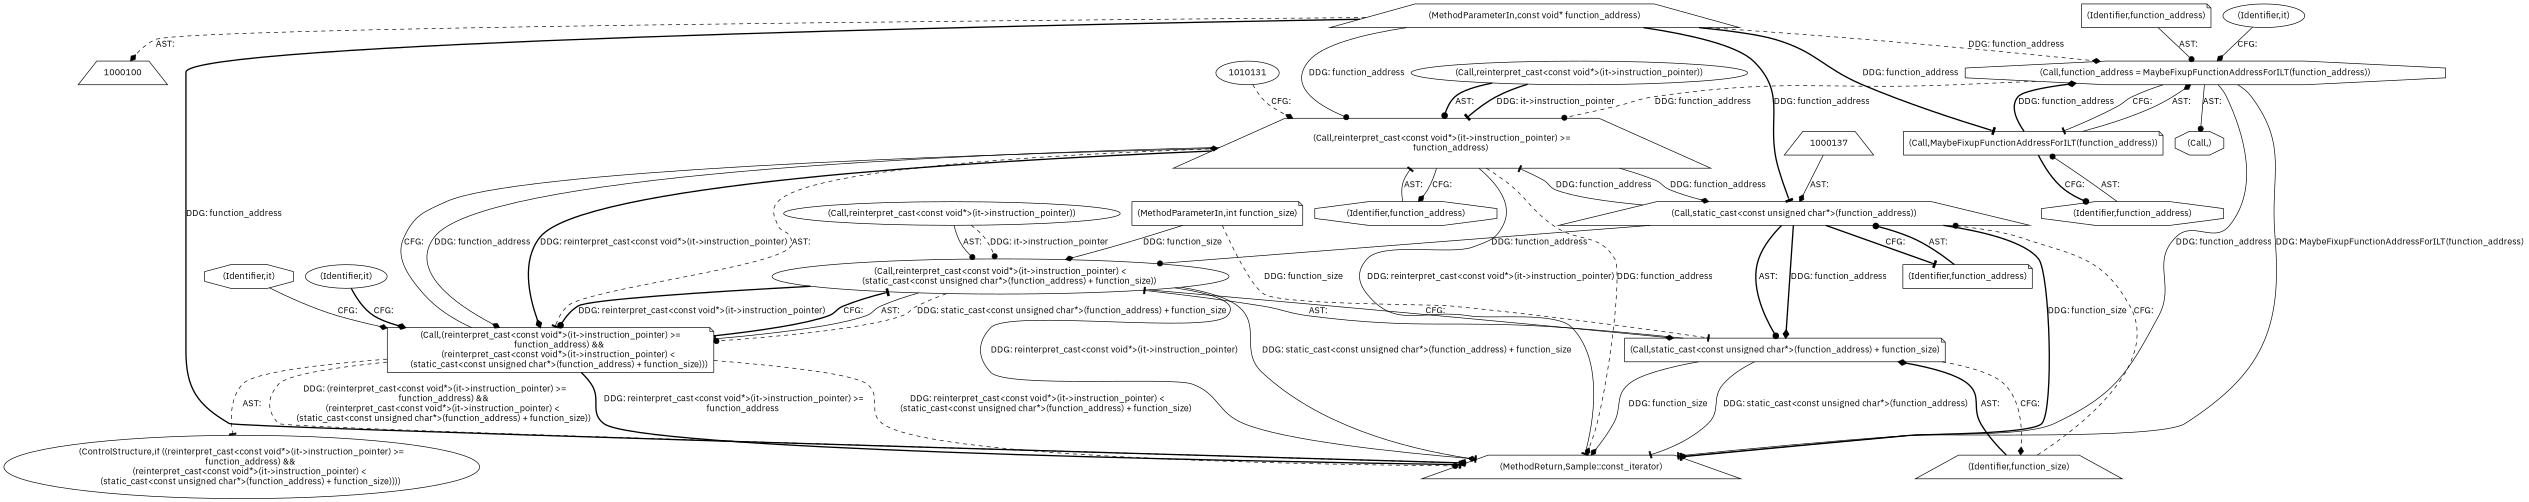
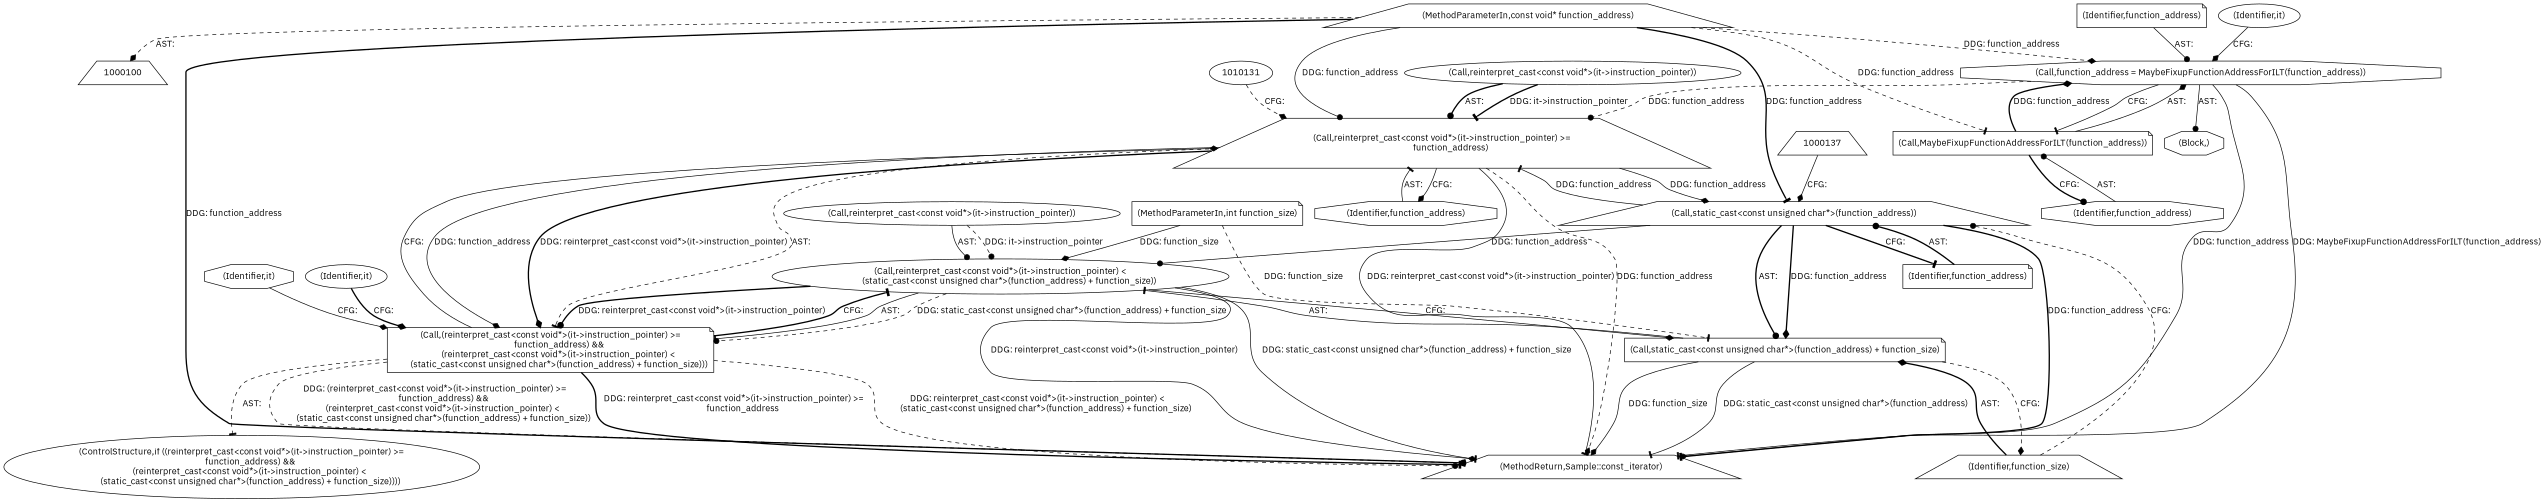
(1845, 76) -> (1838, 75)
(2199, 143) -> (2194, 143)
(1820, 185) -> (1818, 185)
(2087, 311) -> (2096, 311)
